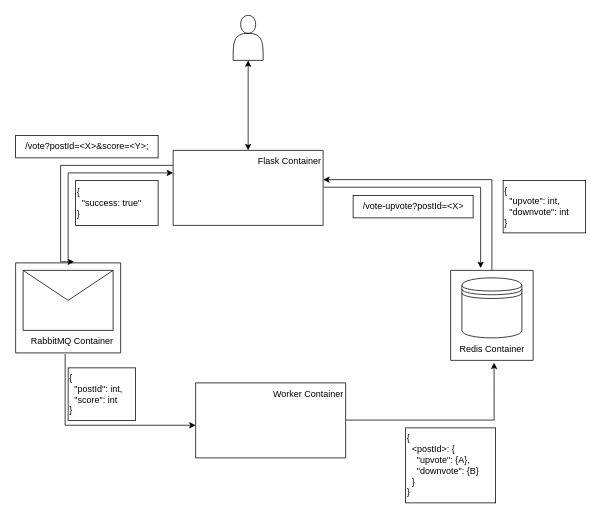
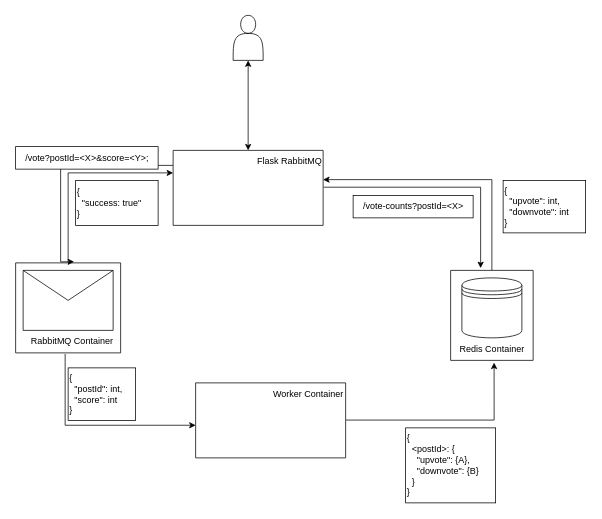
(87, 147) -> (87, 158)
(290, 162) -> (290, 162)
(413, 207) -> (413, 207)
